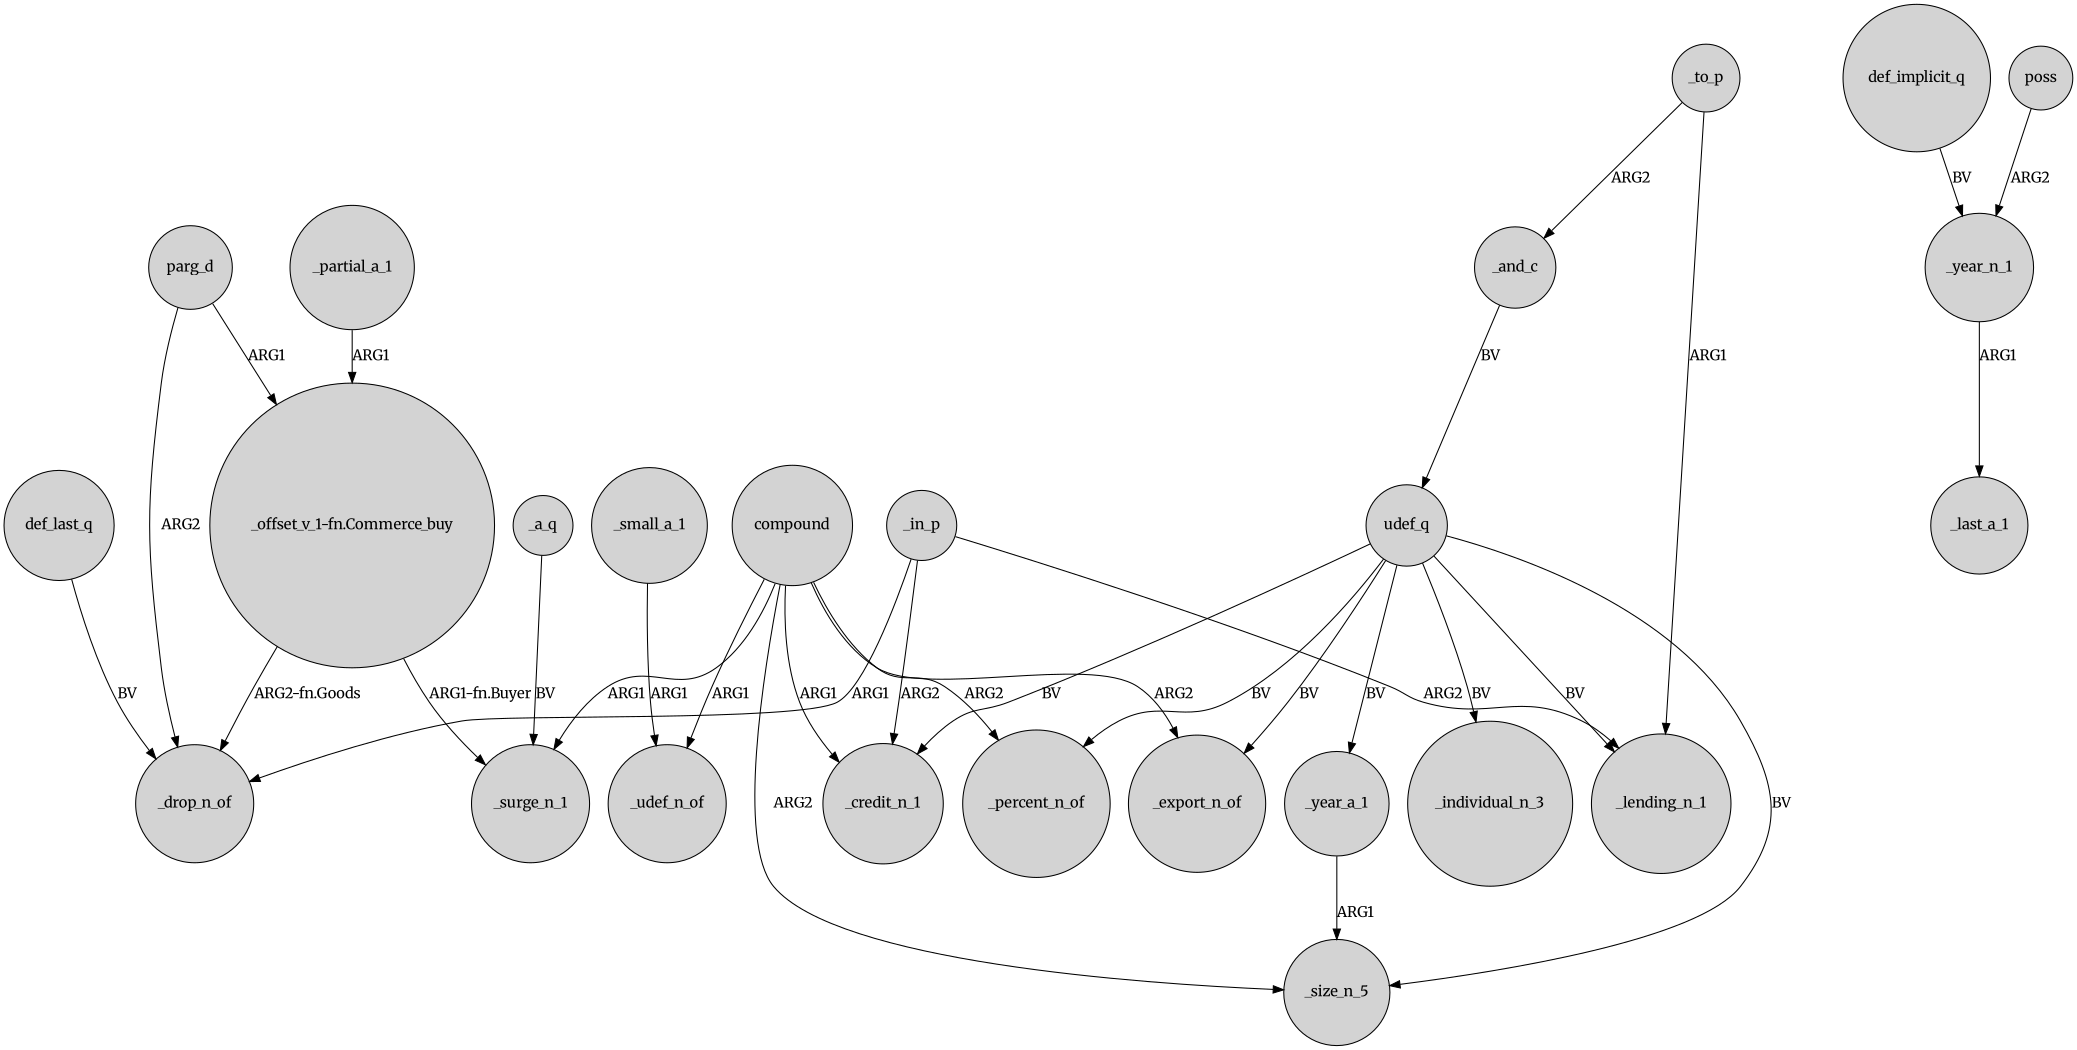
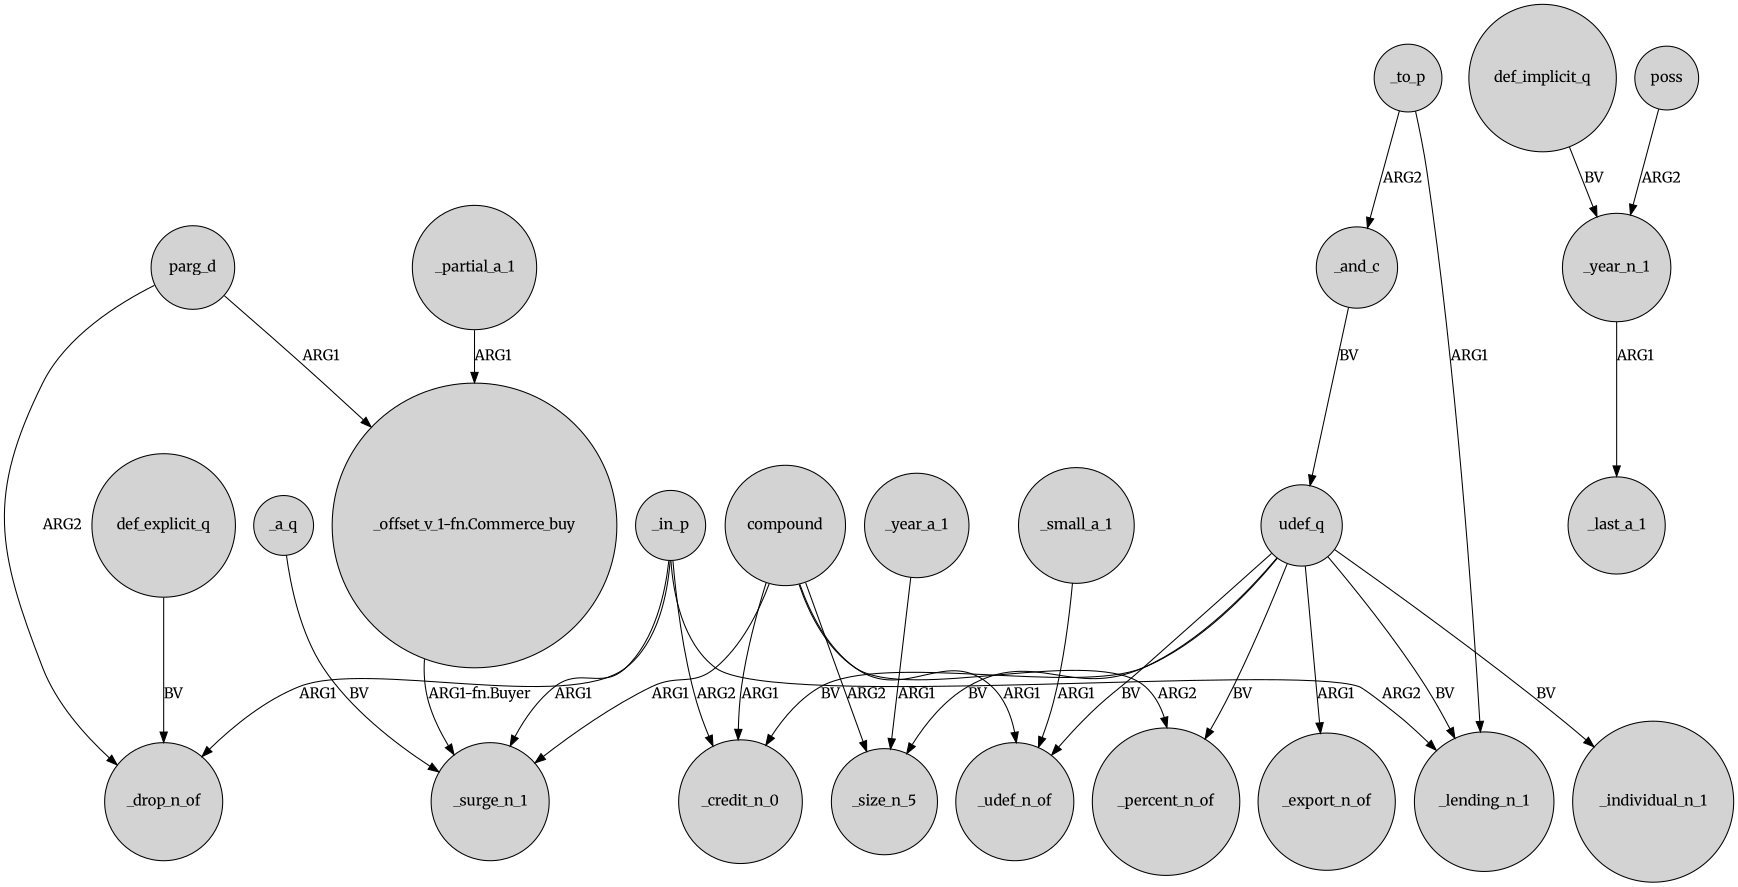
(59, 525) -> (164, 525)
(1374, 654) -> (1164, 649)
none -> (617, 674)
(980, 678) -> none
(250, 693) -> none
(1309, 694) -> (1336, 694)
(883, 804) -> (740, 802)
(1490, 804) -> (1653, 802)
